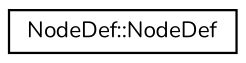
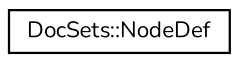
(123, 32) -> (119, 32)
